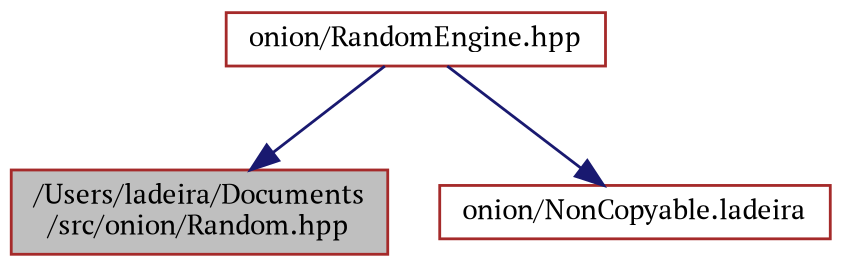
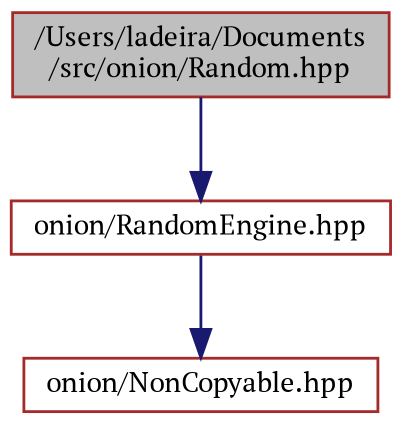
(329, 109) -> (201, 135)
(635, 212) -> (201, 385)
